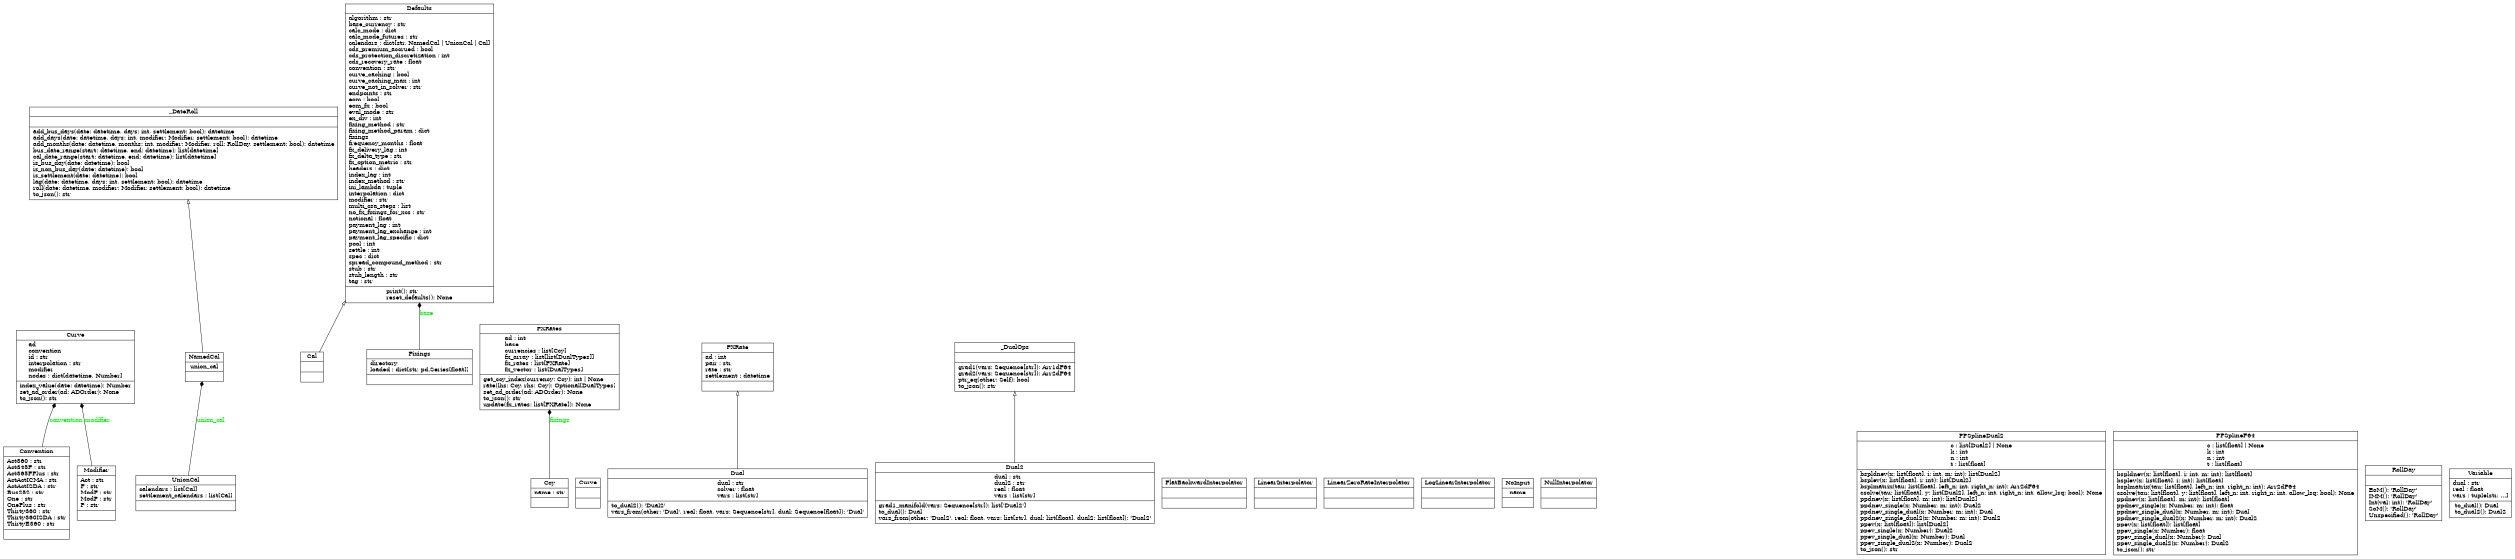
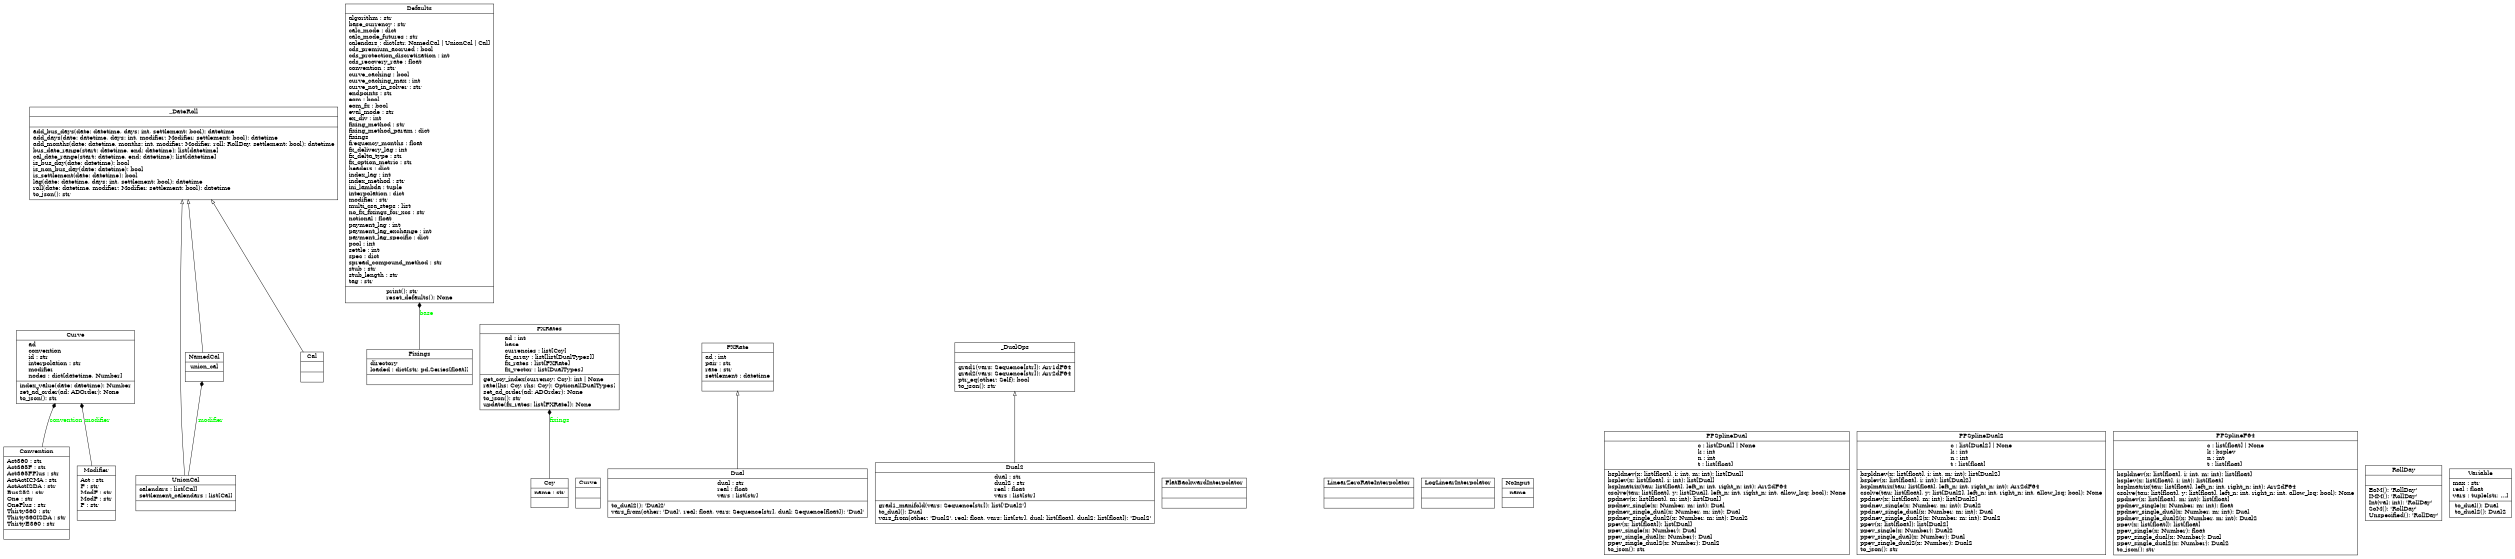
(331, 328) -> (258, 278)
none -> (180, 340)
(211, 421) -> (211, 421)
(2216, 452) -> (2221, 452)
(27, 468) -> (27, 468)
(2466, 483) -> (2466, 483)
(736, 490) -> (732, 490)
(1285, 493) -> none
(1569, 493) -> none
none -> (1727, 493)
